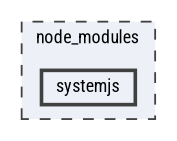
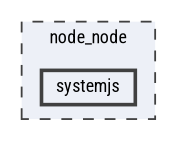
(88, 39) -> (88, 39)
